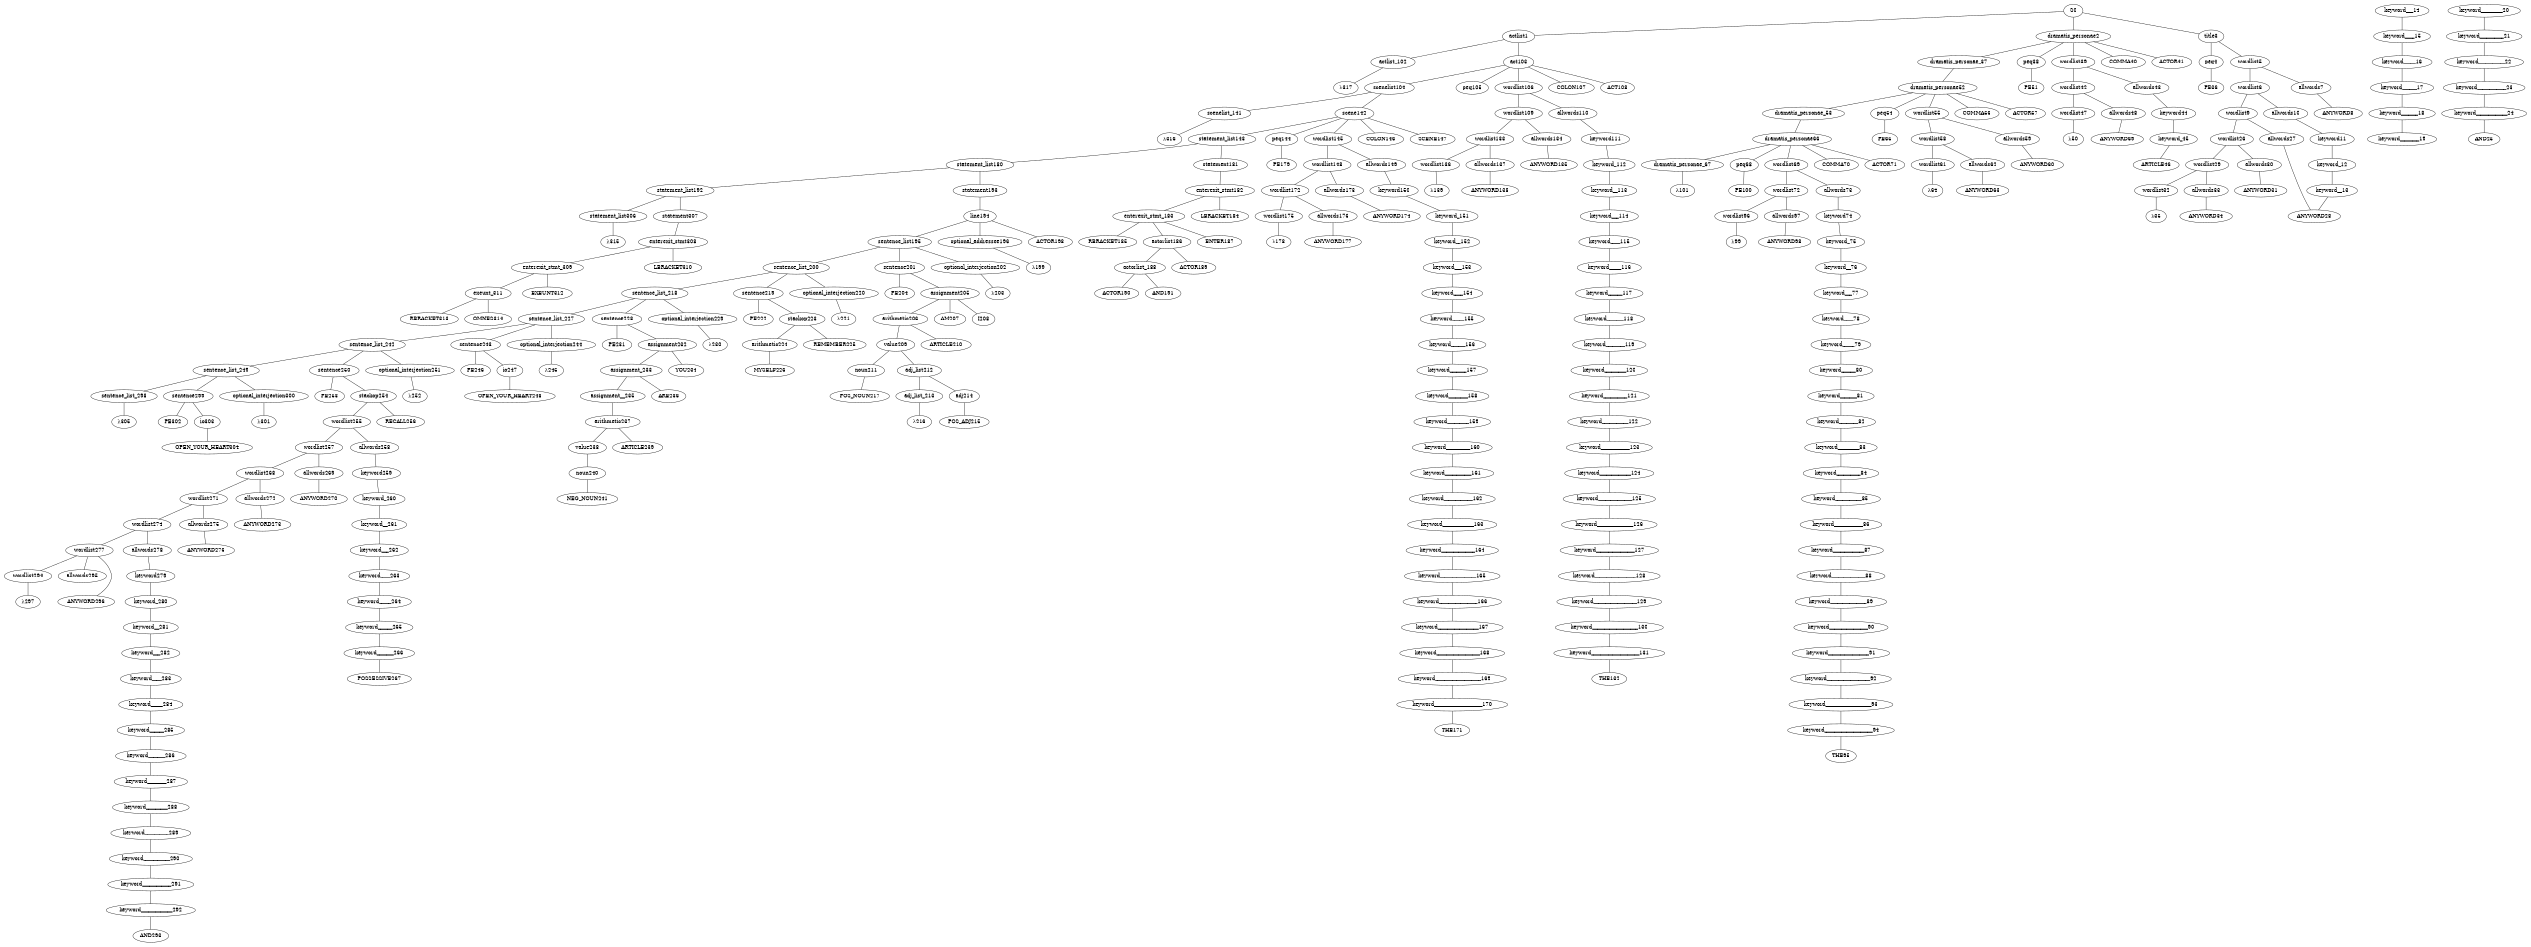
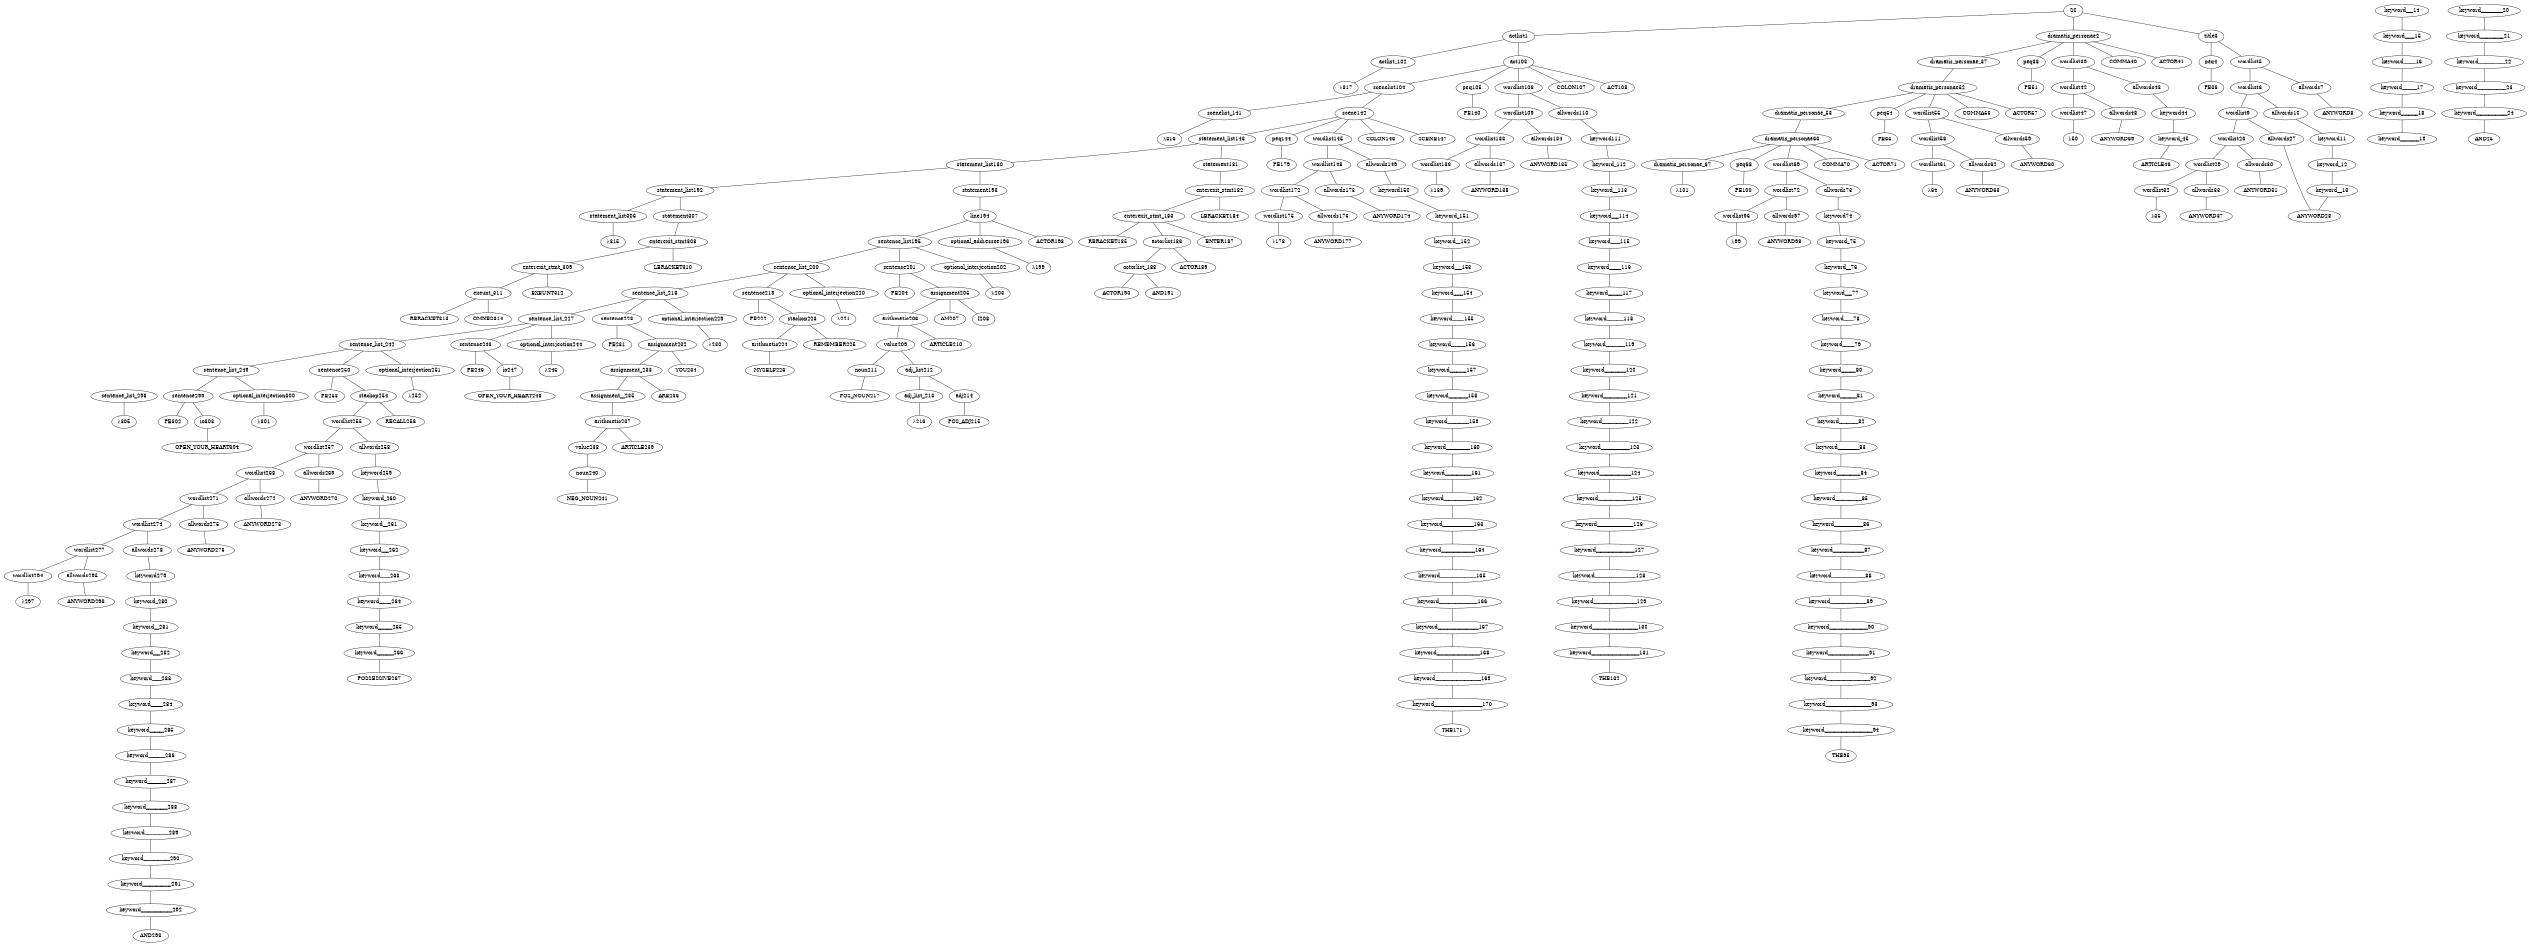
none -> (1472, 114)
(2206, 216) -> (2206, 216)
(175, 383) -> none
(112, 577) -> (84, 589)
